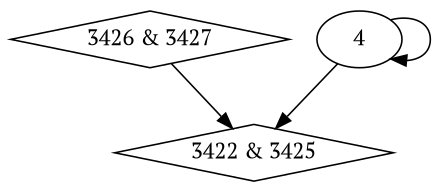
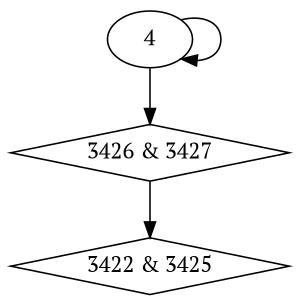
(312, 90) -> (150, 88)
